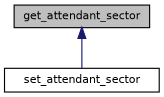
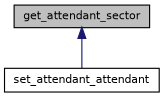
(82, 80) -> (82, 80)
